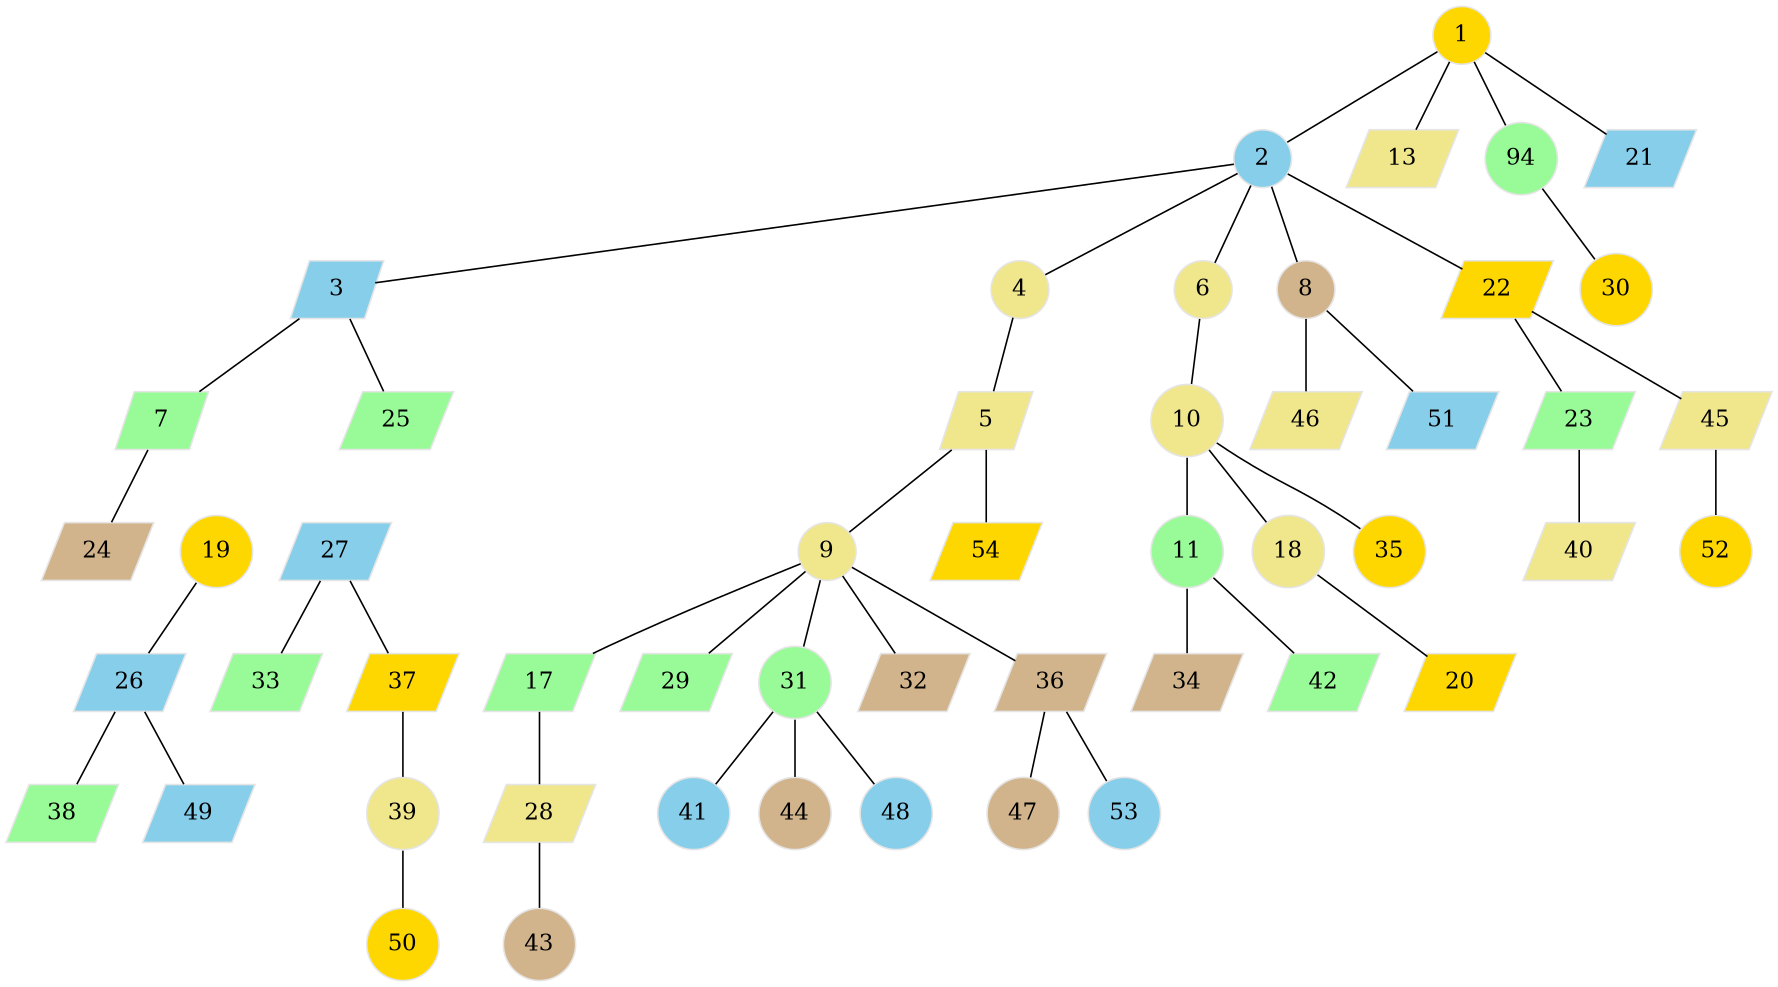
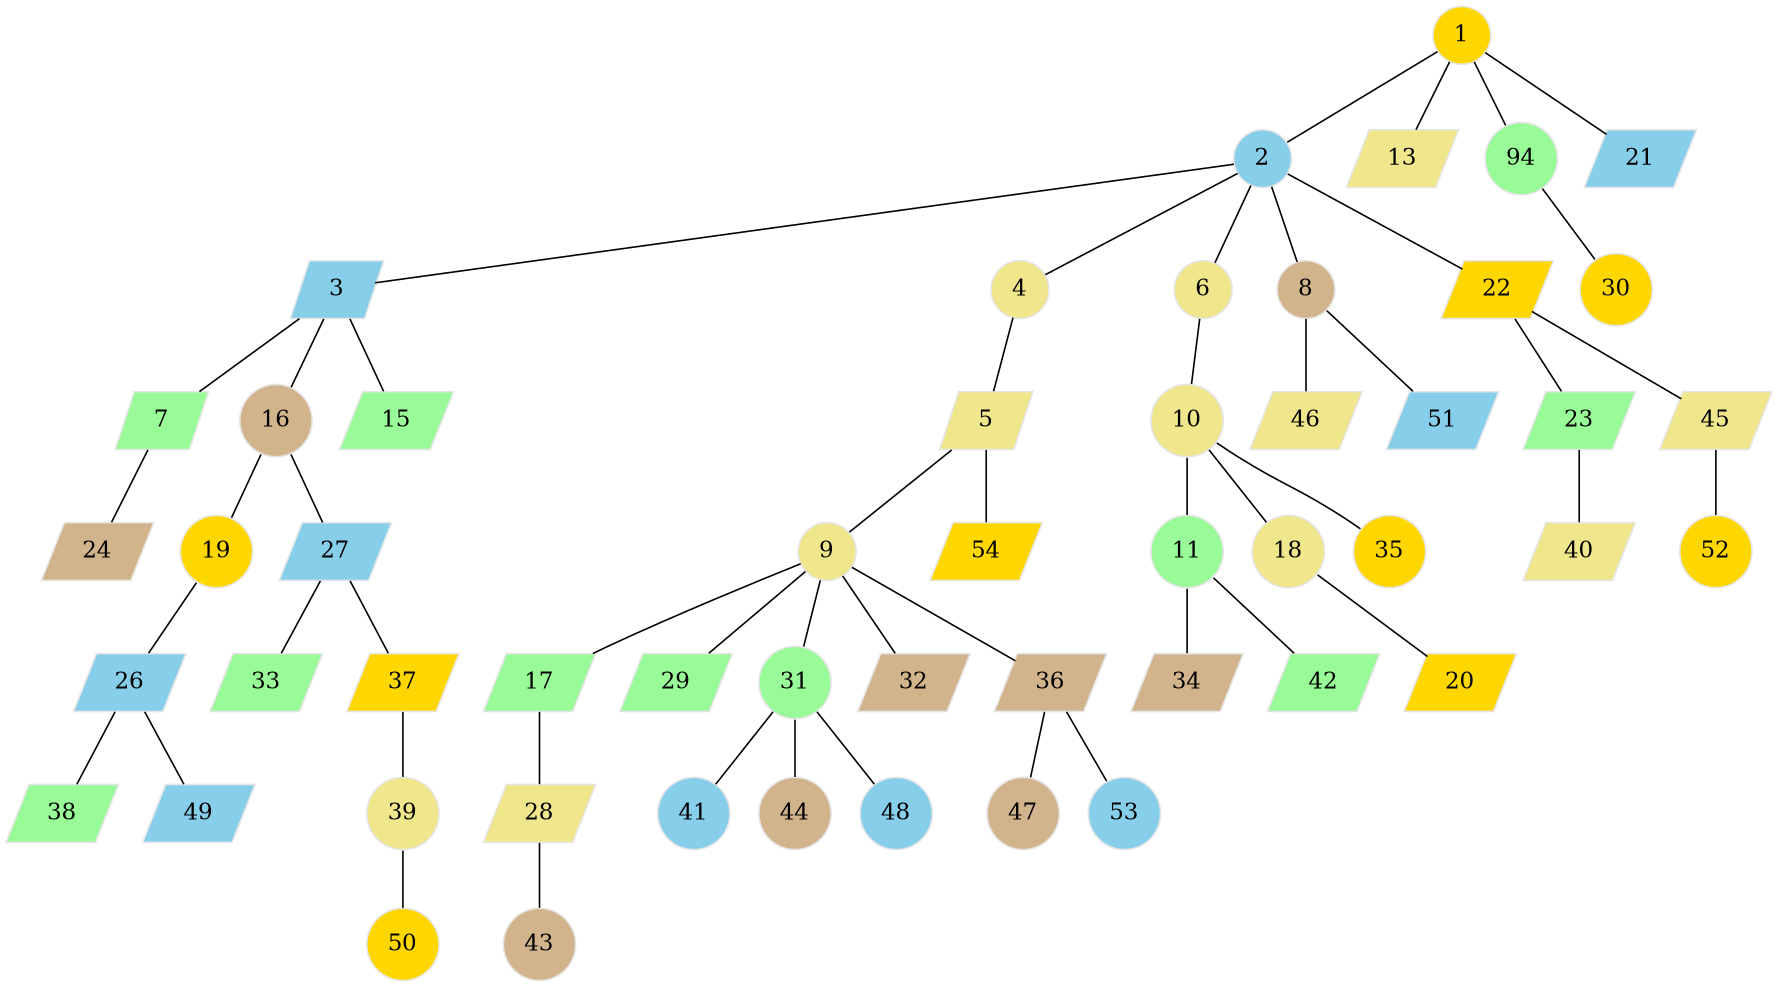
none -> (276, 421)
(396, 421) -> (396, 421)
